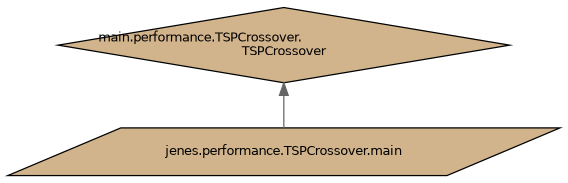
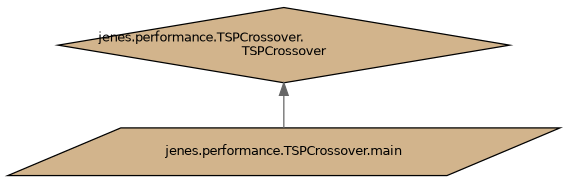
(284, 45) -> (284, 45)
